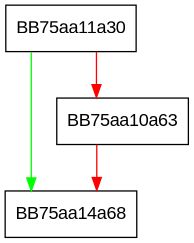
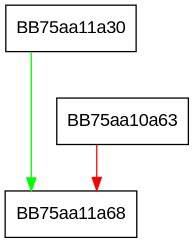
(96, 68) -> none
(71, 214) -> (71, 214)
